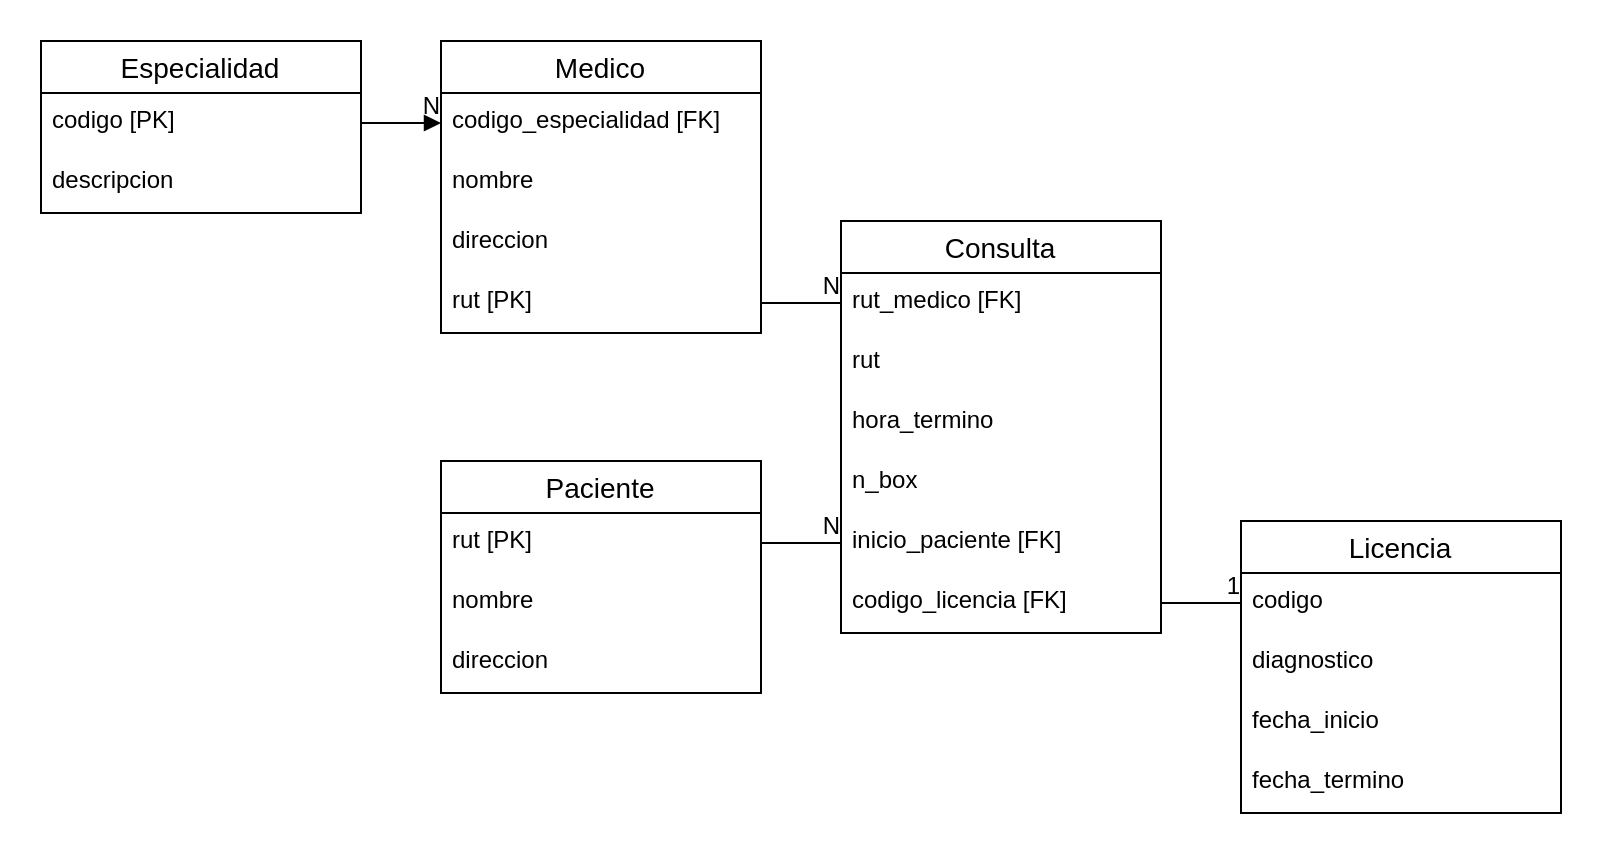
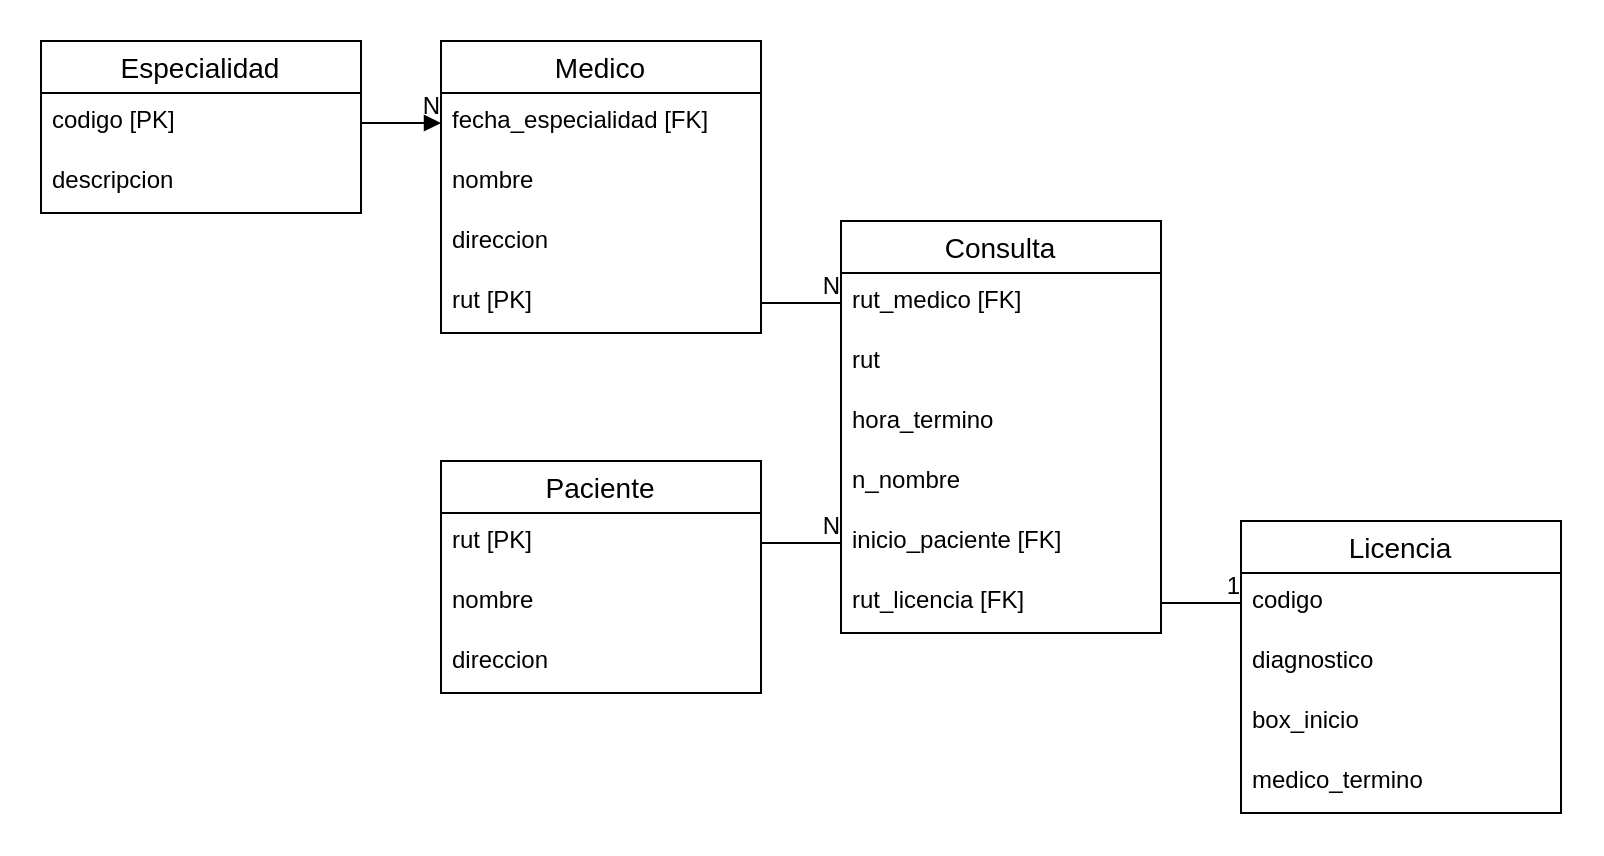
(598, 120) -> (594, 120)
(886, 480) -> (906, 480)
(971, 600) -> (954, 600)
(1323, 720) -> (1310, 720)
(1336, 780) -> (1340, 780)
